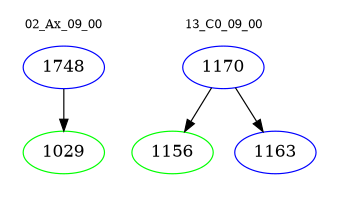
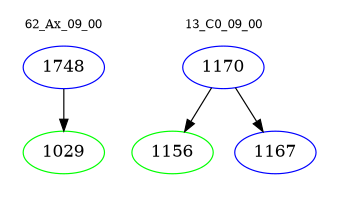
(64, 25) -> (64, 25)
(275, 152) -> (275, 152)
